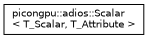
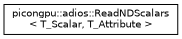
(74, 19) -> (91, 19)
